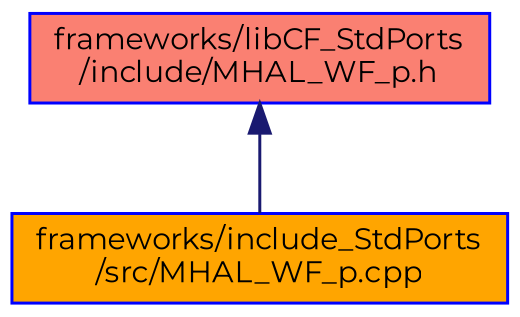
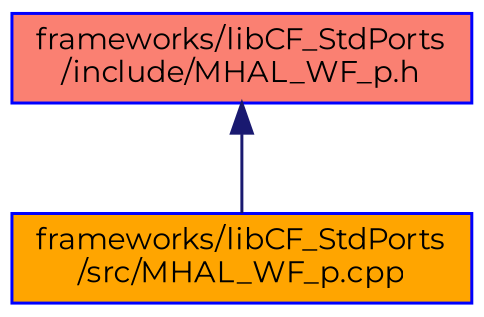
(260, 258) -> (242, 258)
